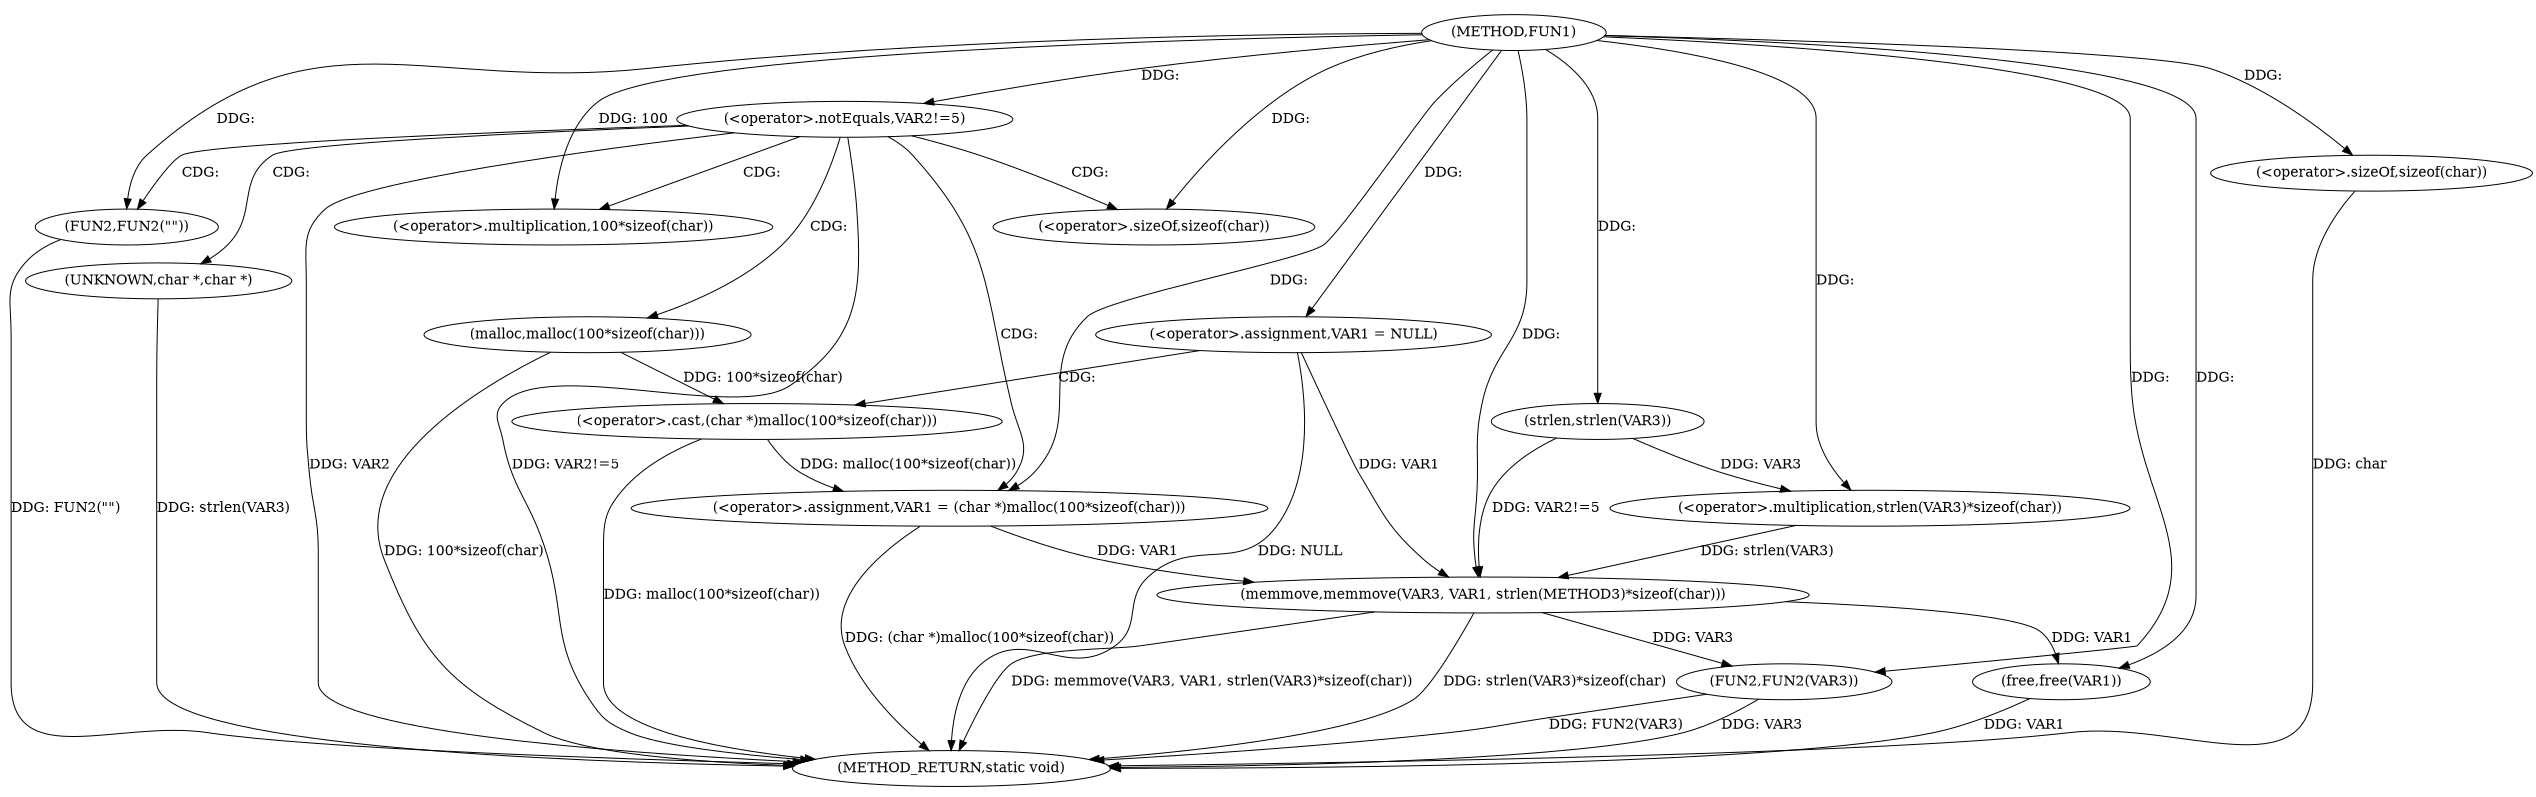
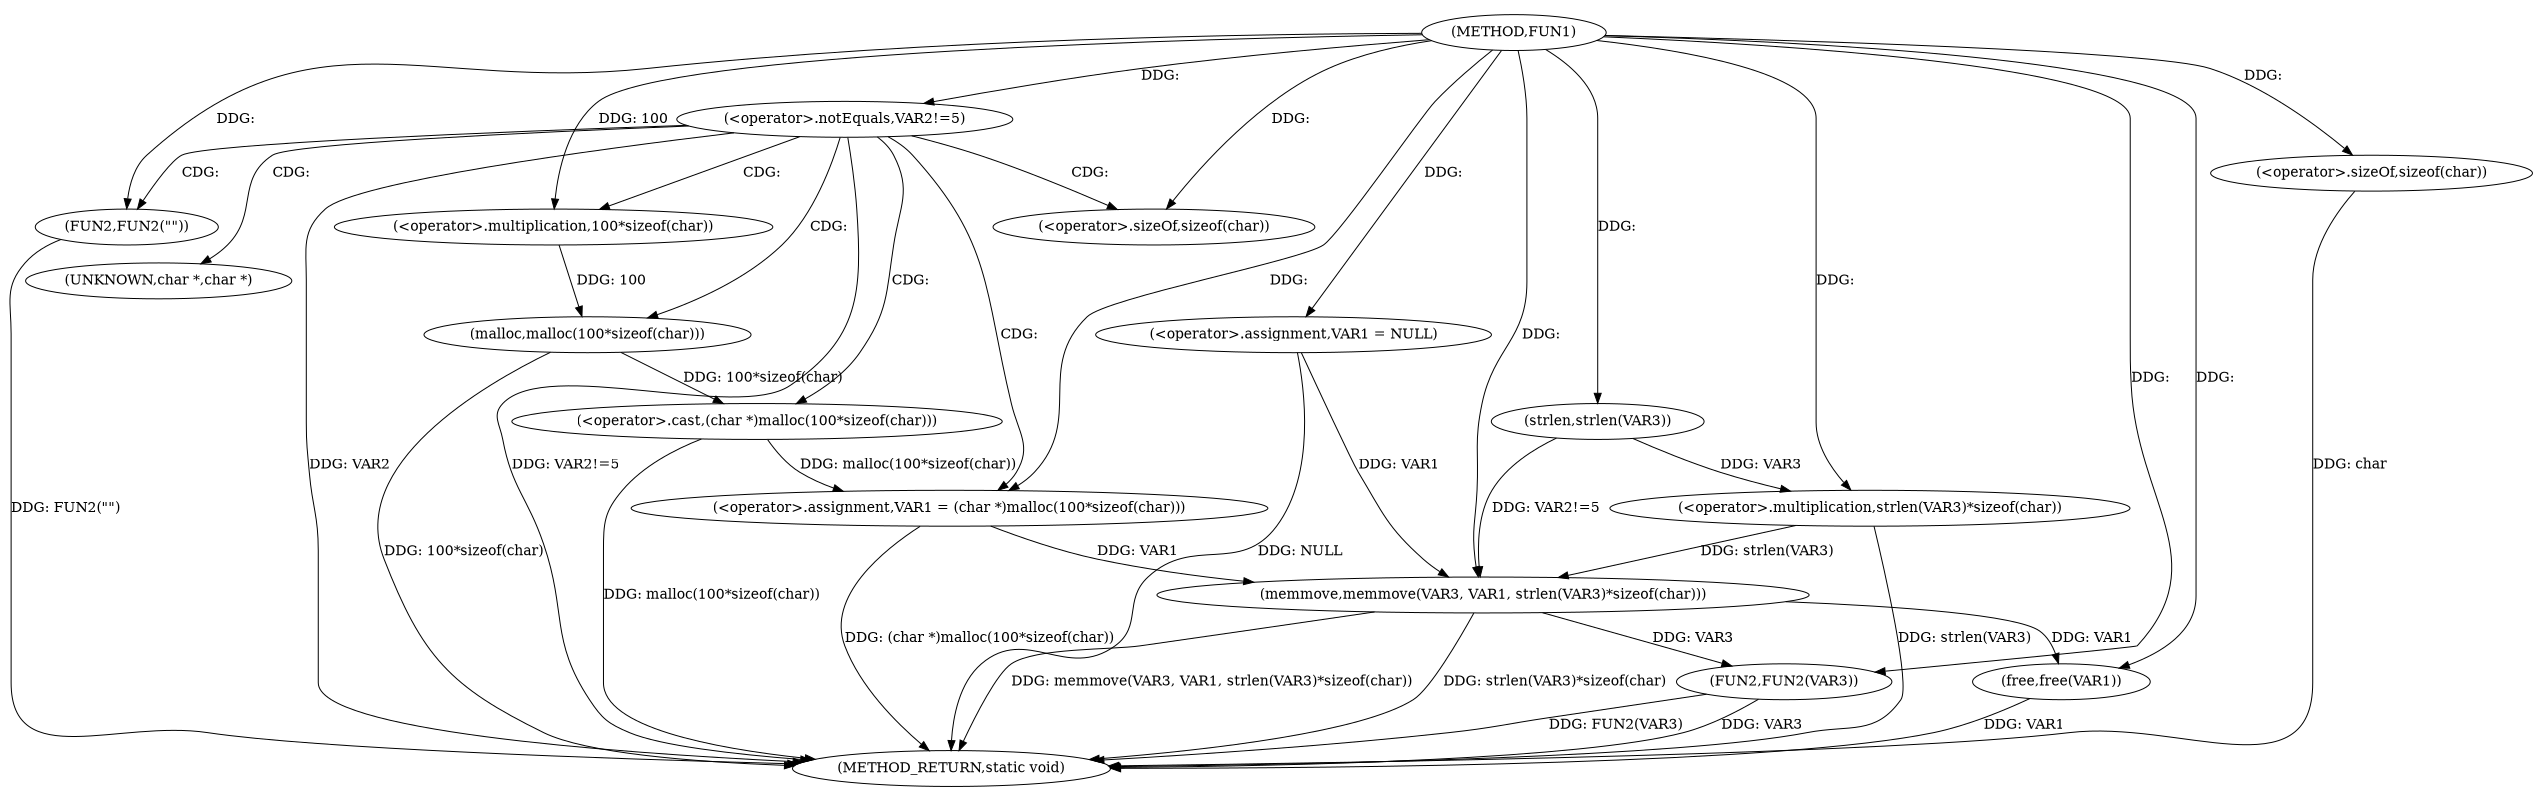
none -> (569, 276)
(1032, 377) -> (889, 279)
(1483, 595) -> (1483, 595)
(272, 731) -> (1676, 748)
